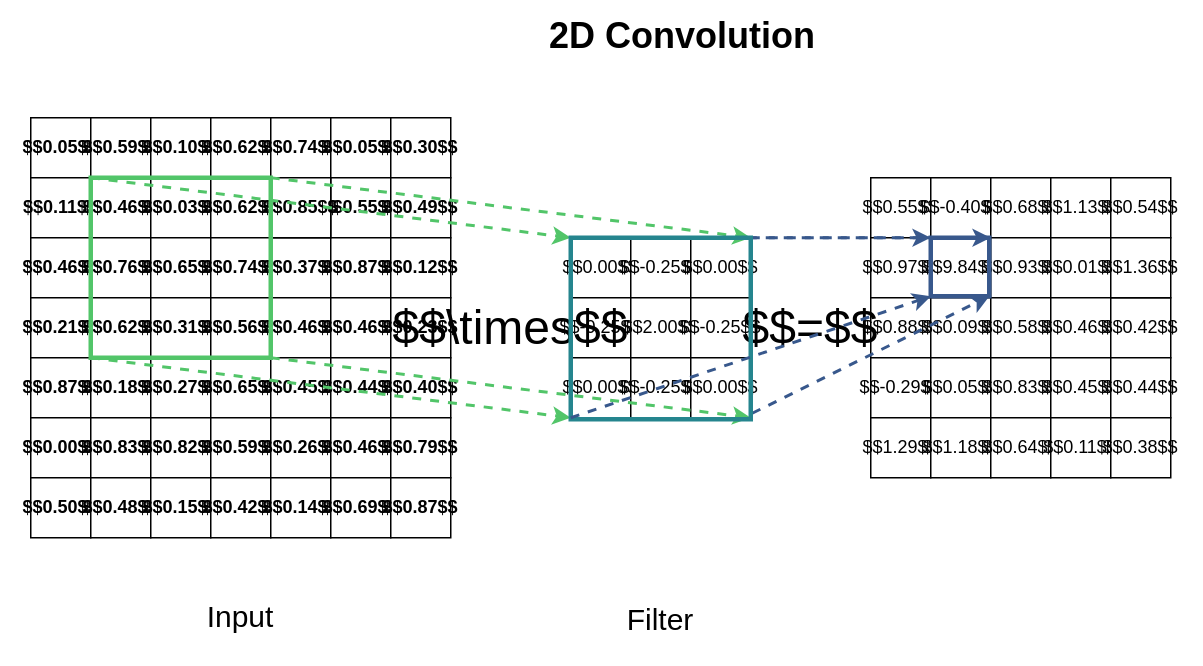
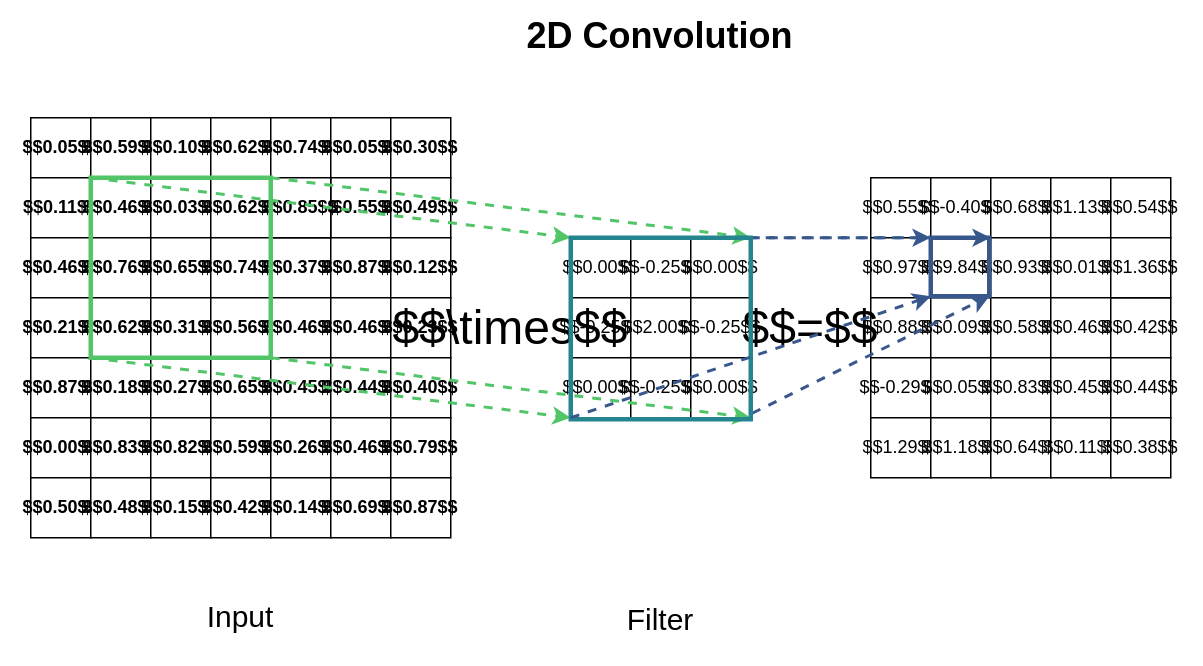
(683, 47) -> (661, 47)
